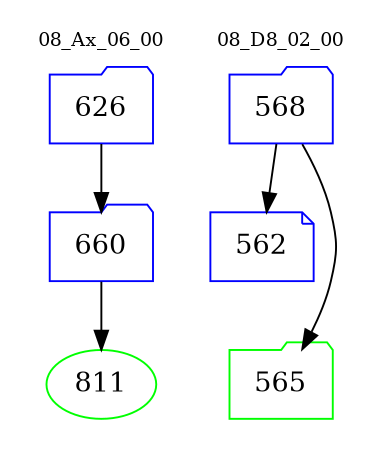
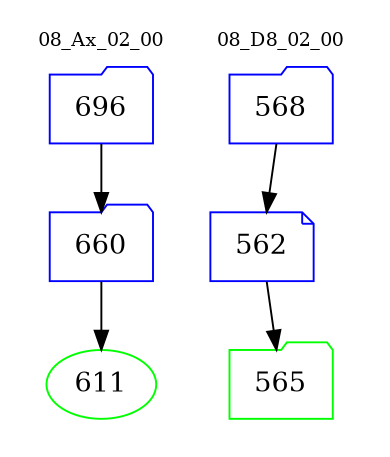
(101, 41) -> (101, 41)
(101, 109) -> (101, 109)
(335, 237) -> (270, 306)
(101, 384) -> (101, 384)
